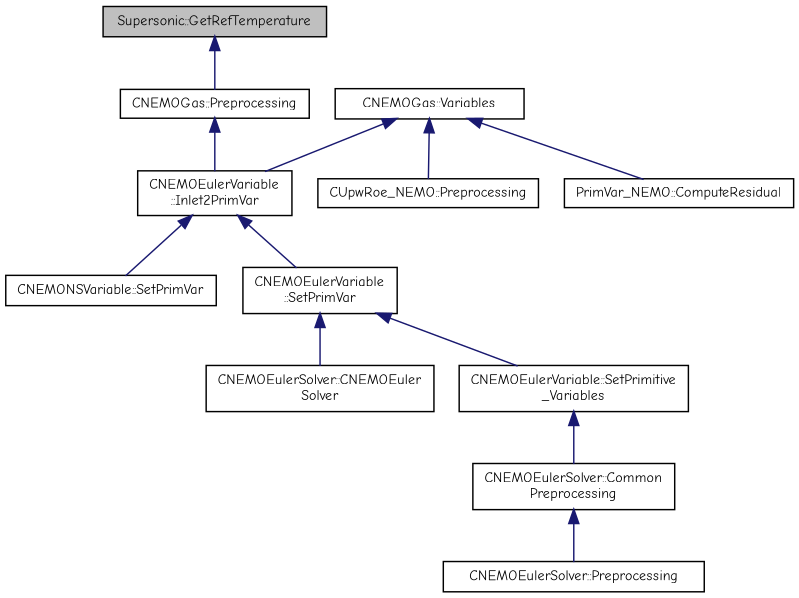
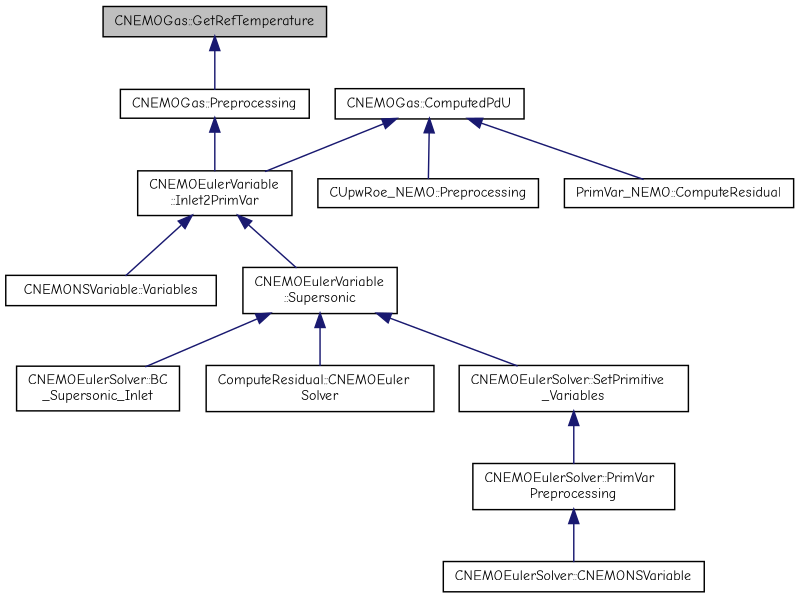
(215, 22) -> (215, 22)
(430, 104) -> (430, 104)
(111, 290) -> (111, 290)
(320, 290) -> (320, 290)
none -> (98, 389)
(320, 389) -> (320, 389)
(574, 389) -> (574, 389)
(574, 487) -> (574, 487)
(574, 577) -> (574, 577)
